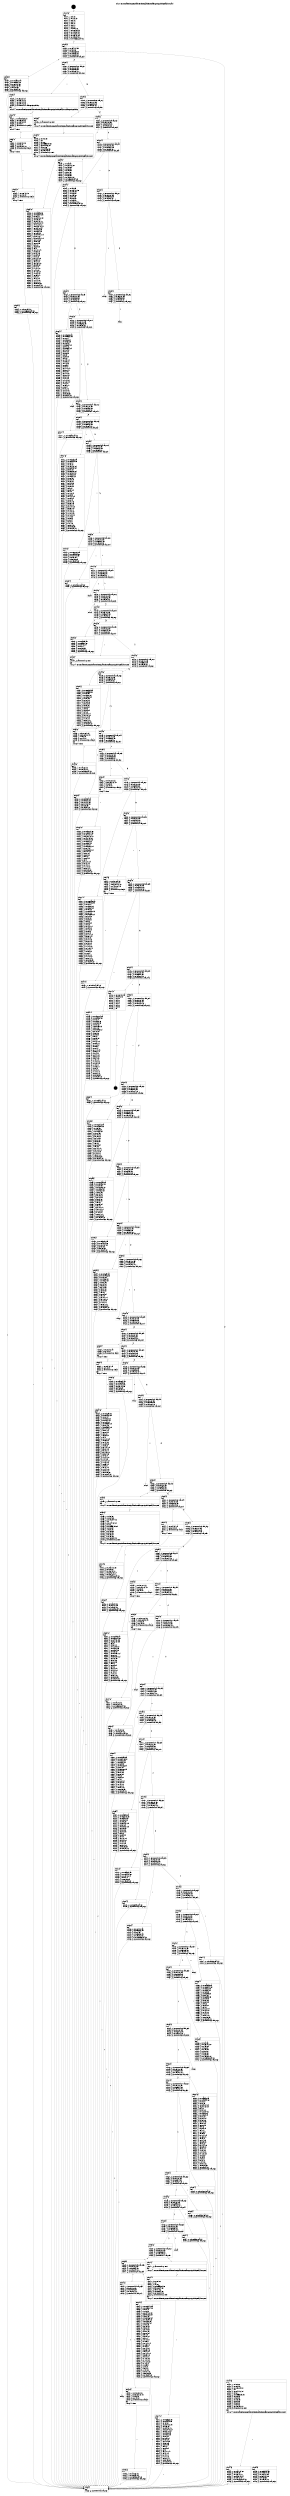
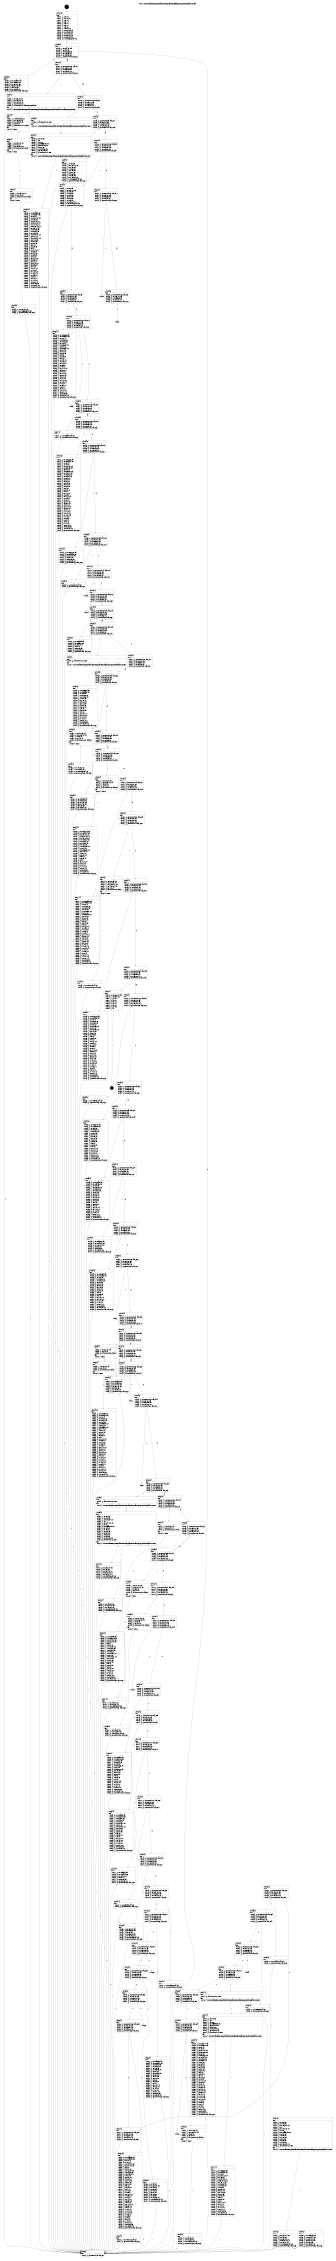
(177, 2132) -> (283, 2064)
